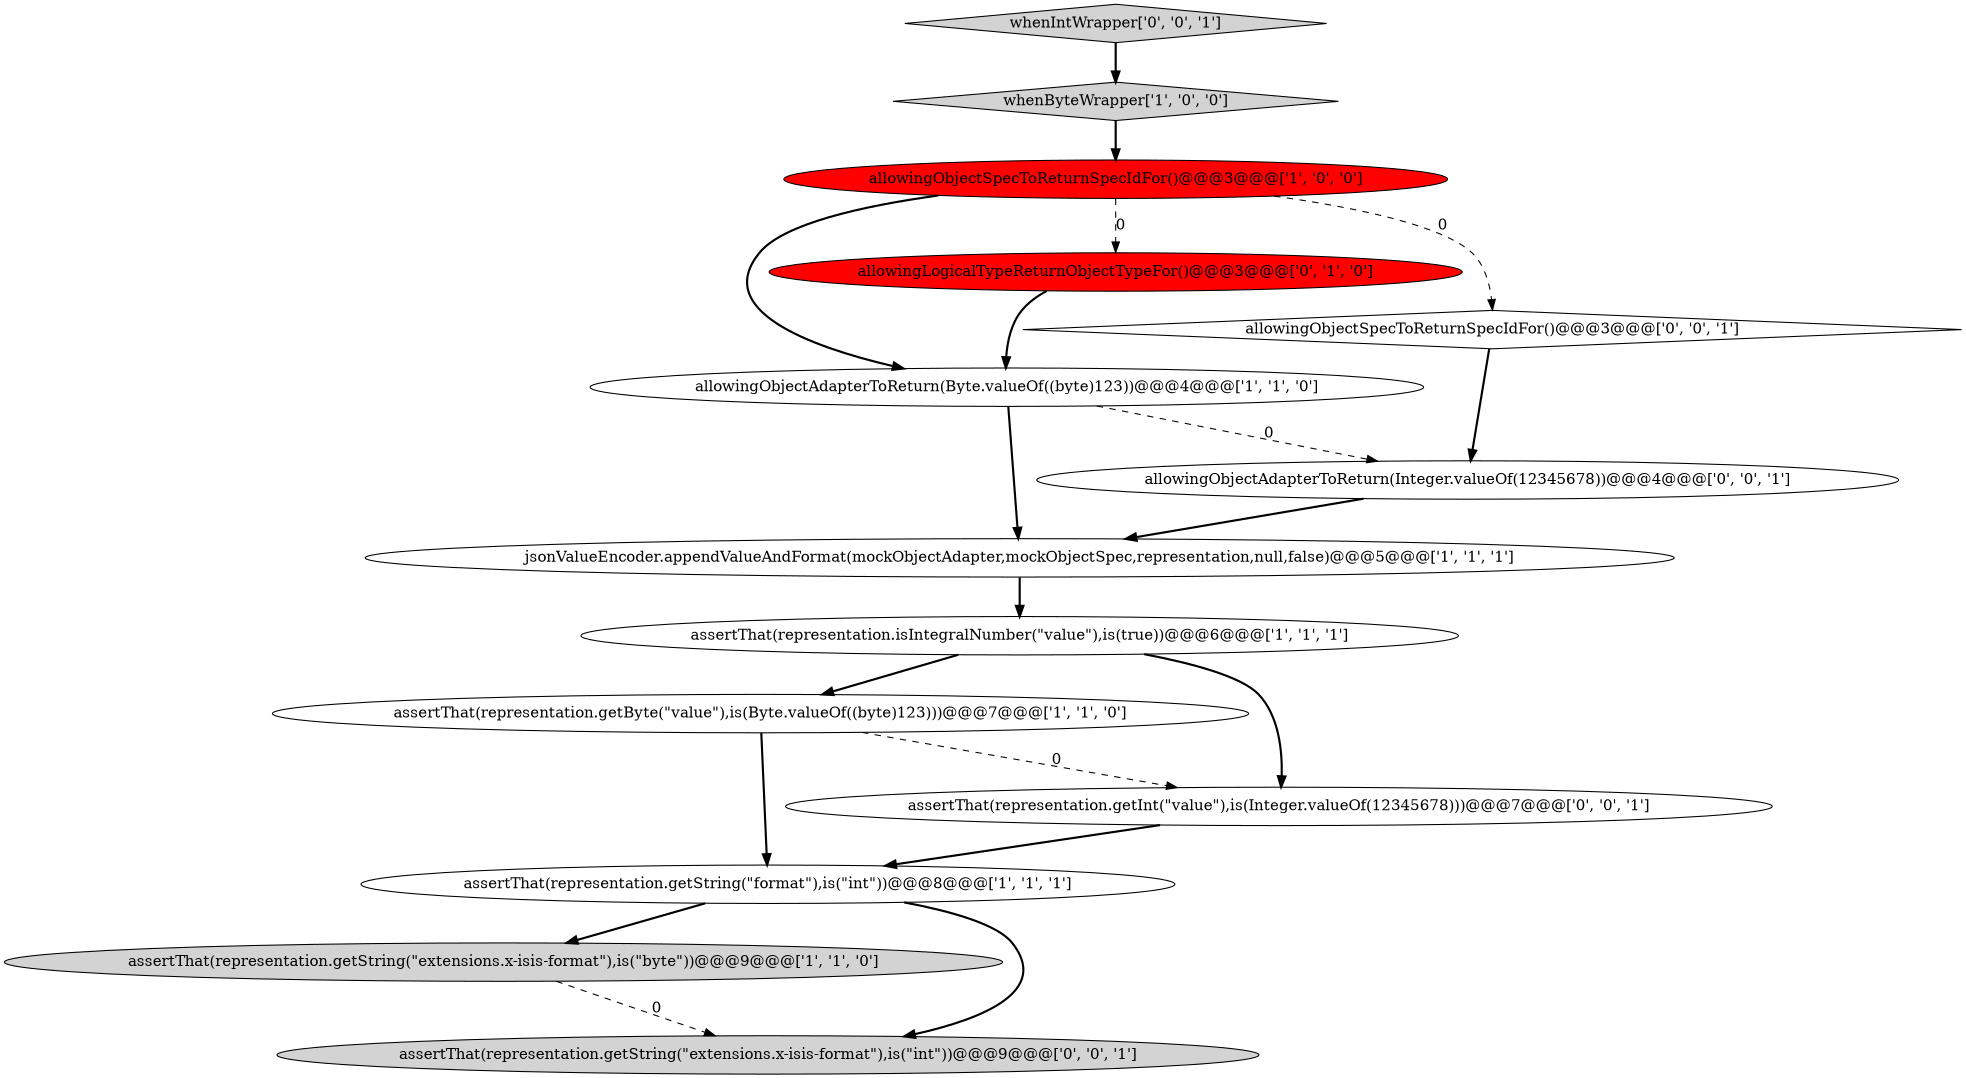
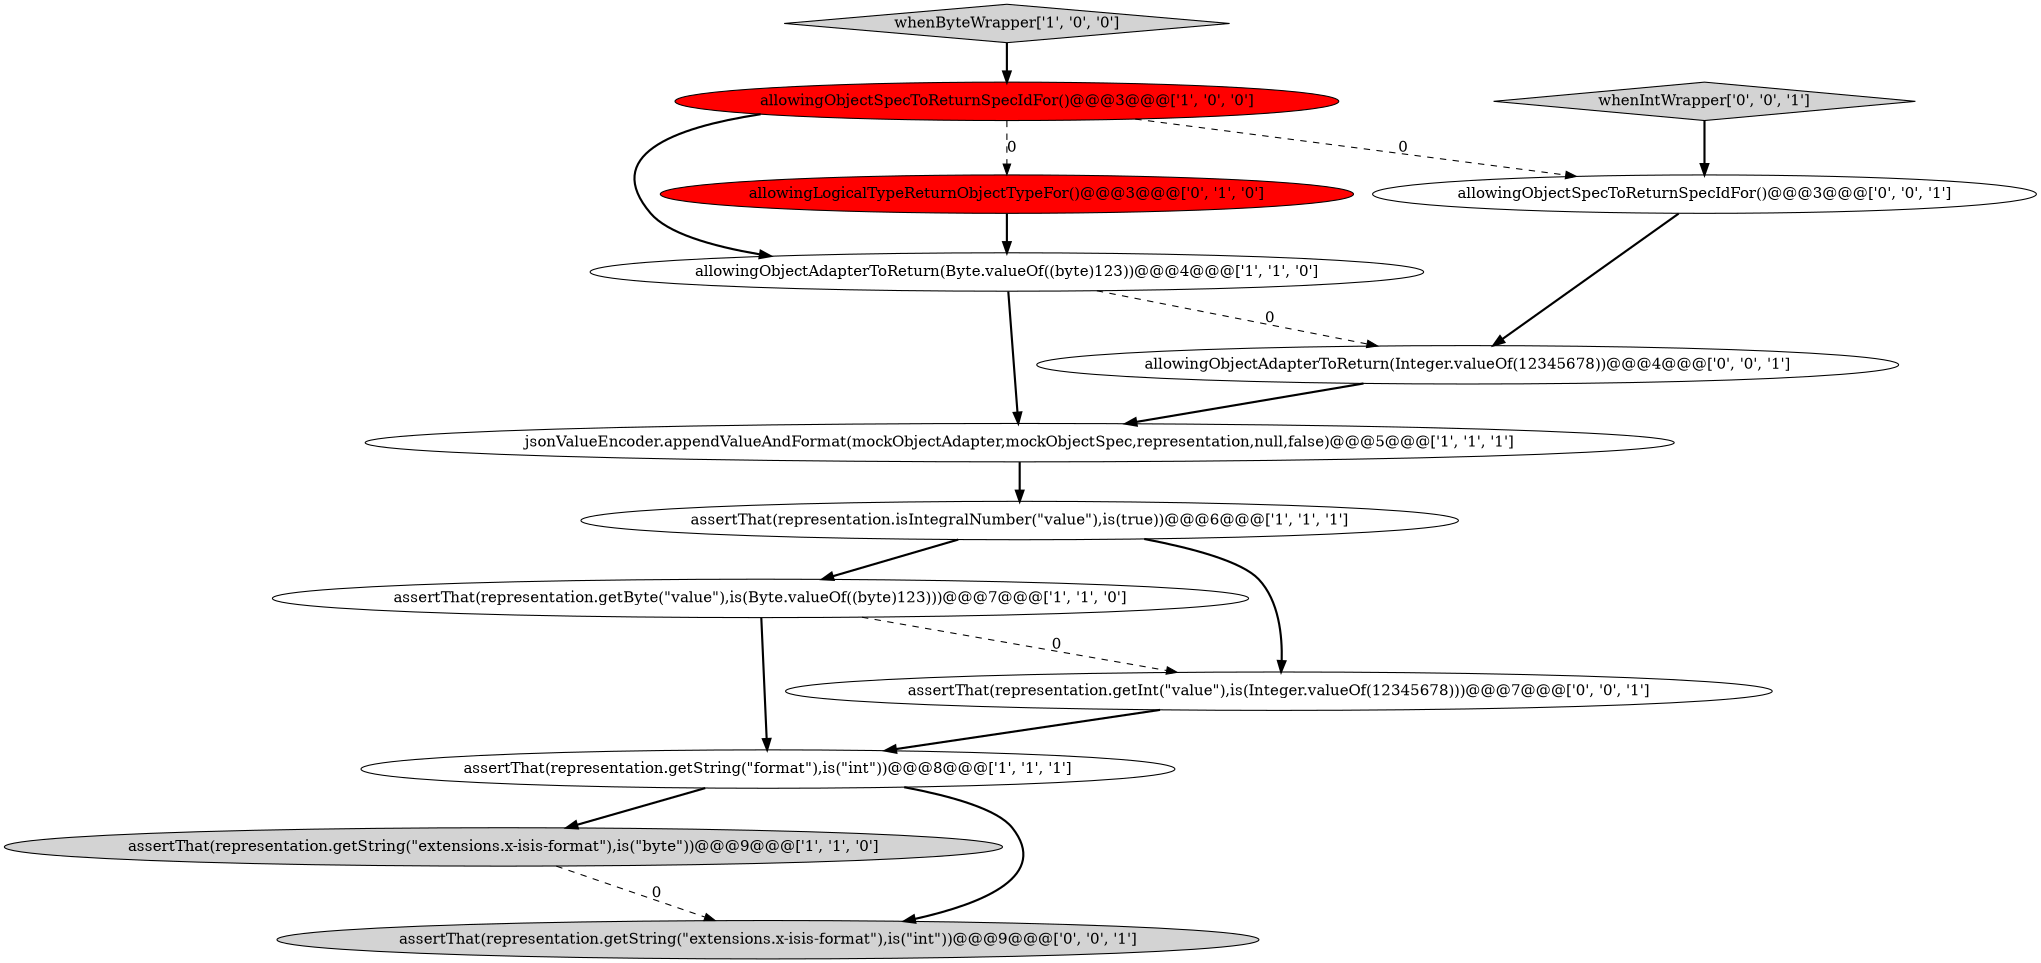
(1116, 57) -> (1705, 142)
(1492, 330) -> (1705, 194)
